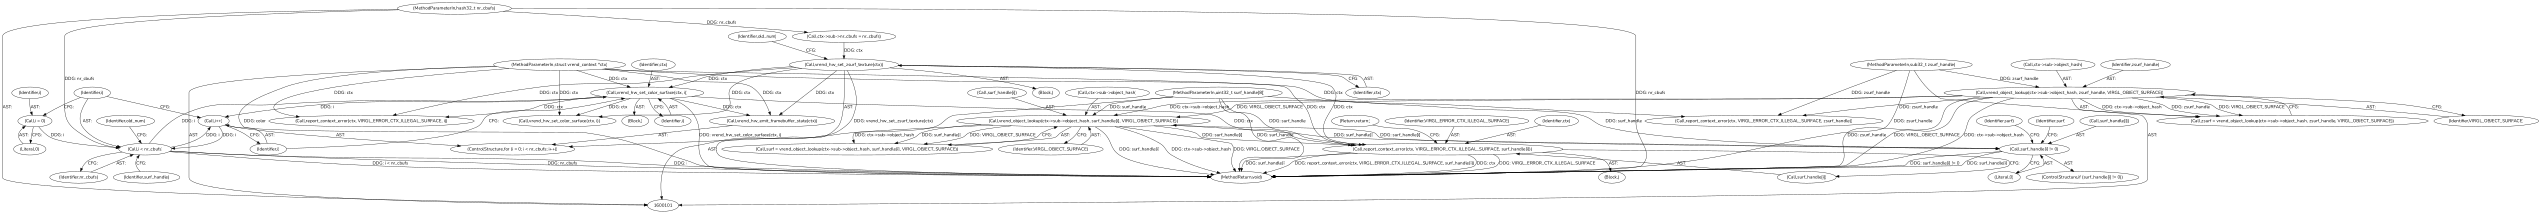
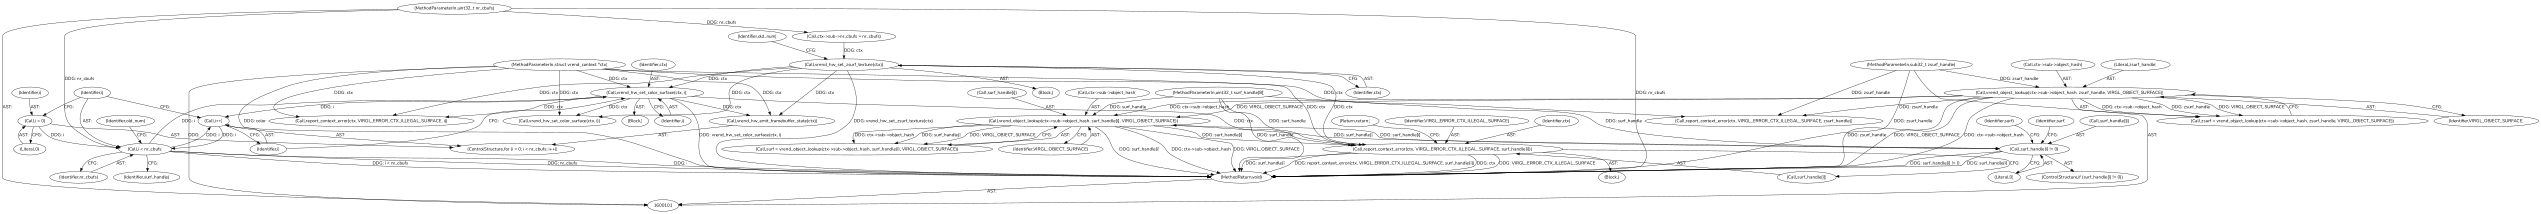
(454, 8) -> (454, 8)
(2136, 65) -> (2136, 65)
(942, 123) -> (947, 192)
(194, 135) -> (194, 135)
(703, 141) -> (249, 142)
(136, 165) -> (148, 162)
